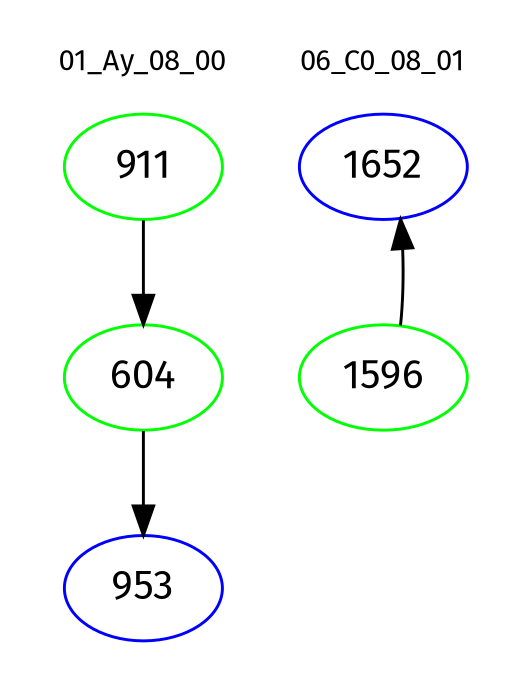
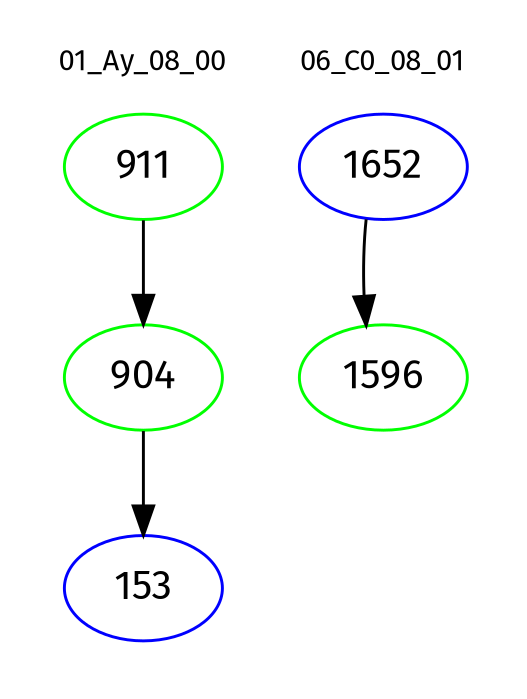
(403, 287) -> (364, 257)
(143, 378) -> (143, 378)
(143, 588) -> (143, 588)
